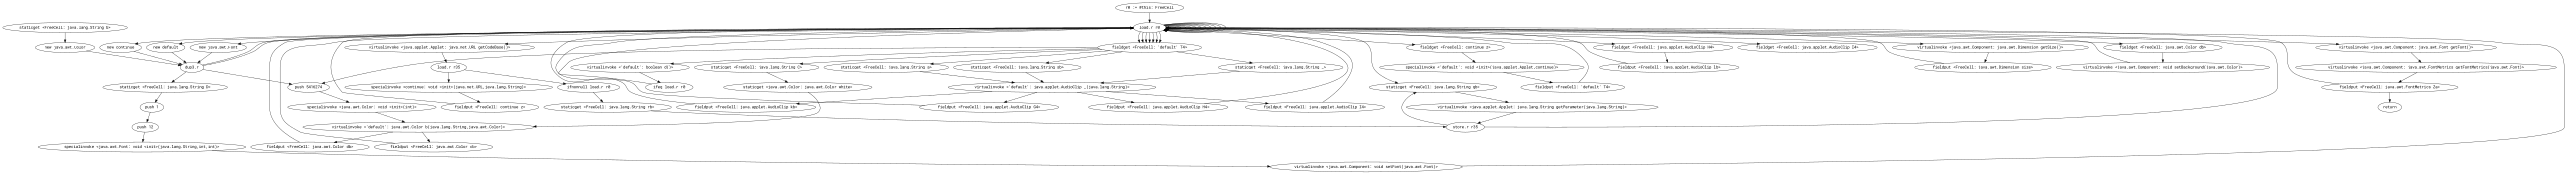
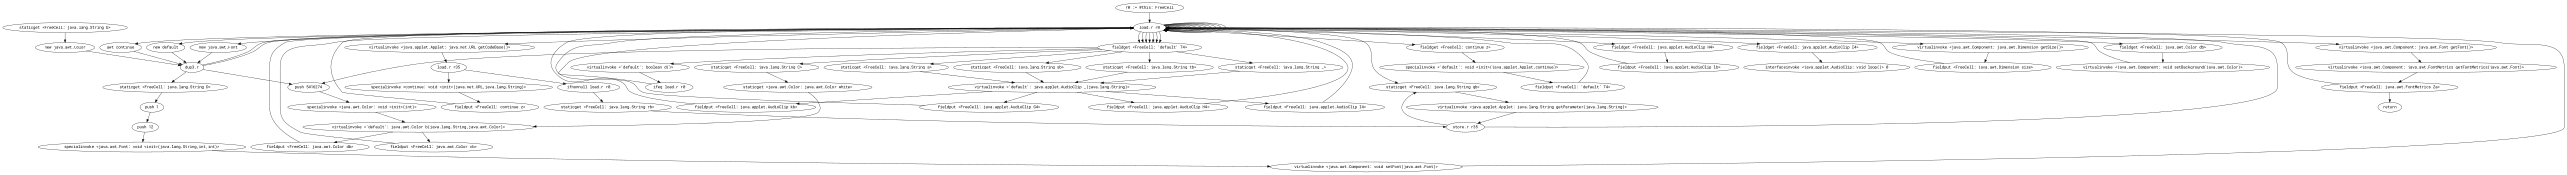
(121, 48) -> (121, 48)
none -> (1150, 67)
none -> (1827, 67)
